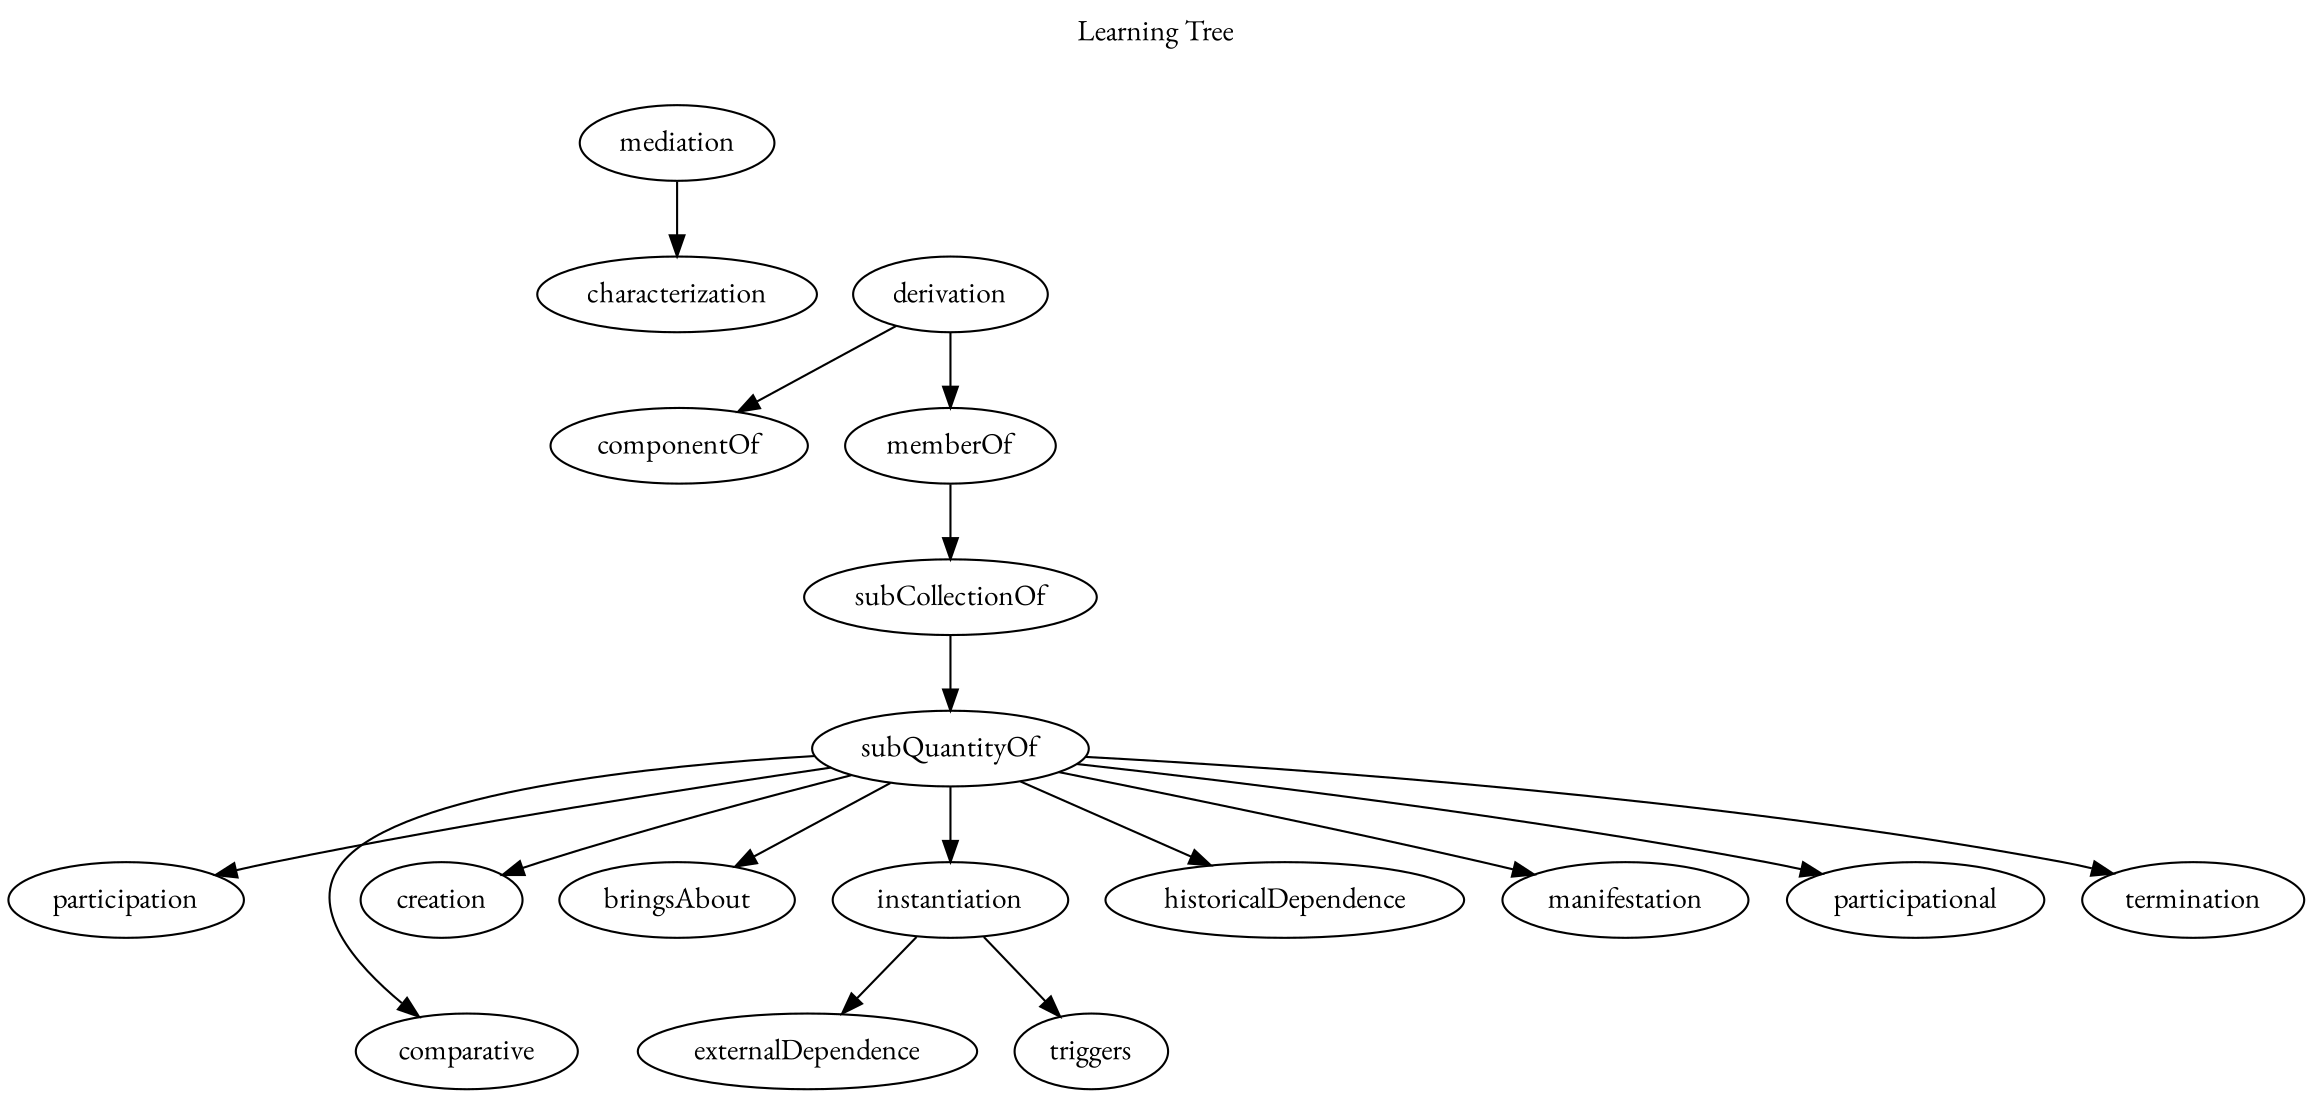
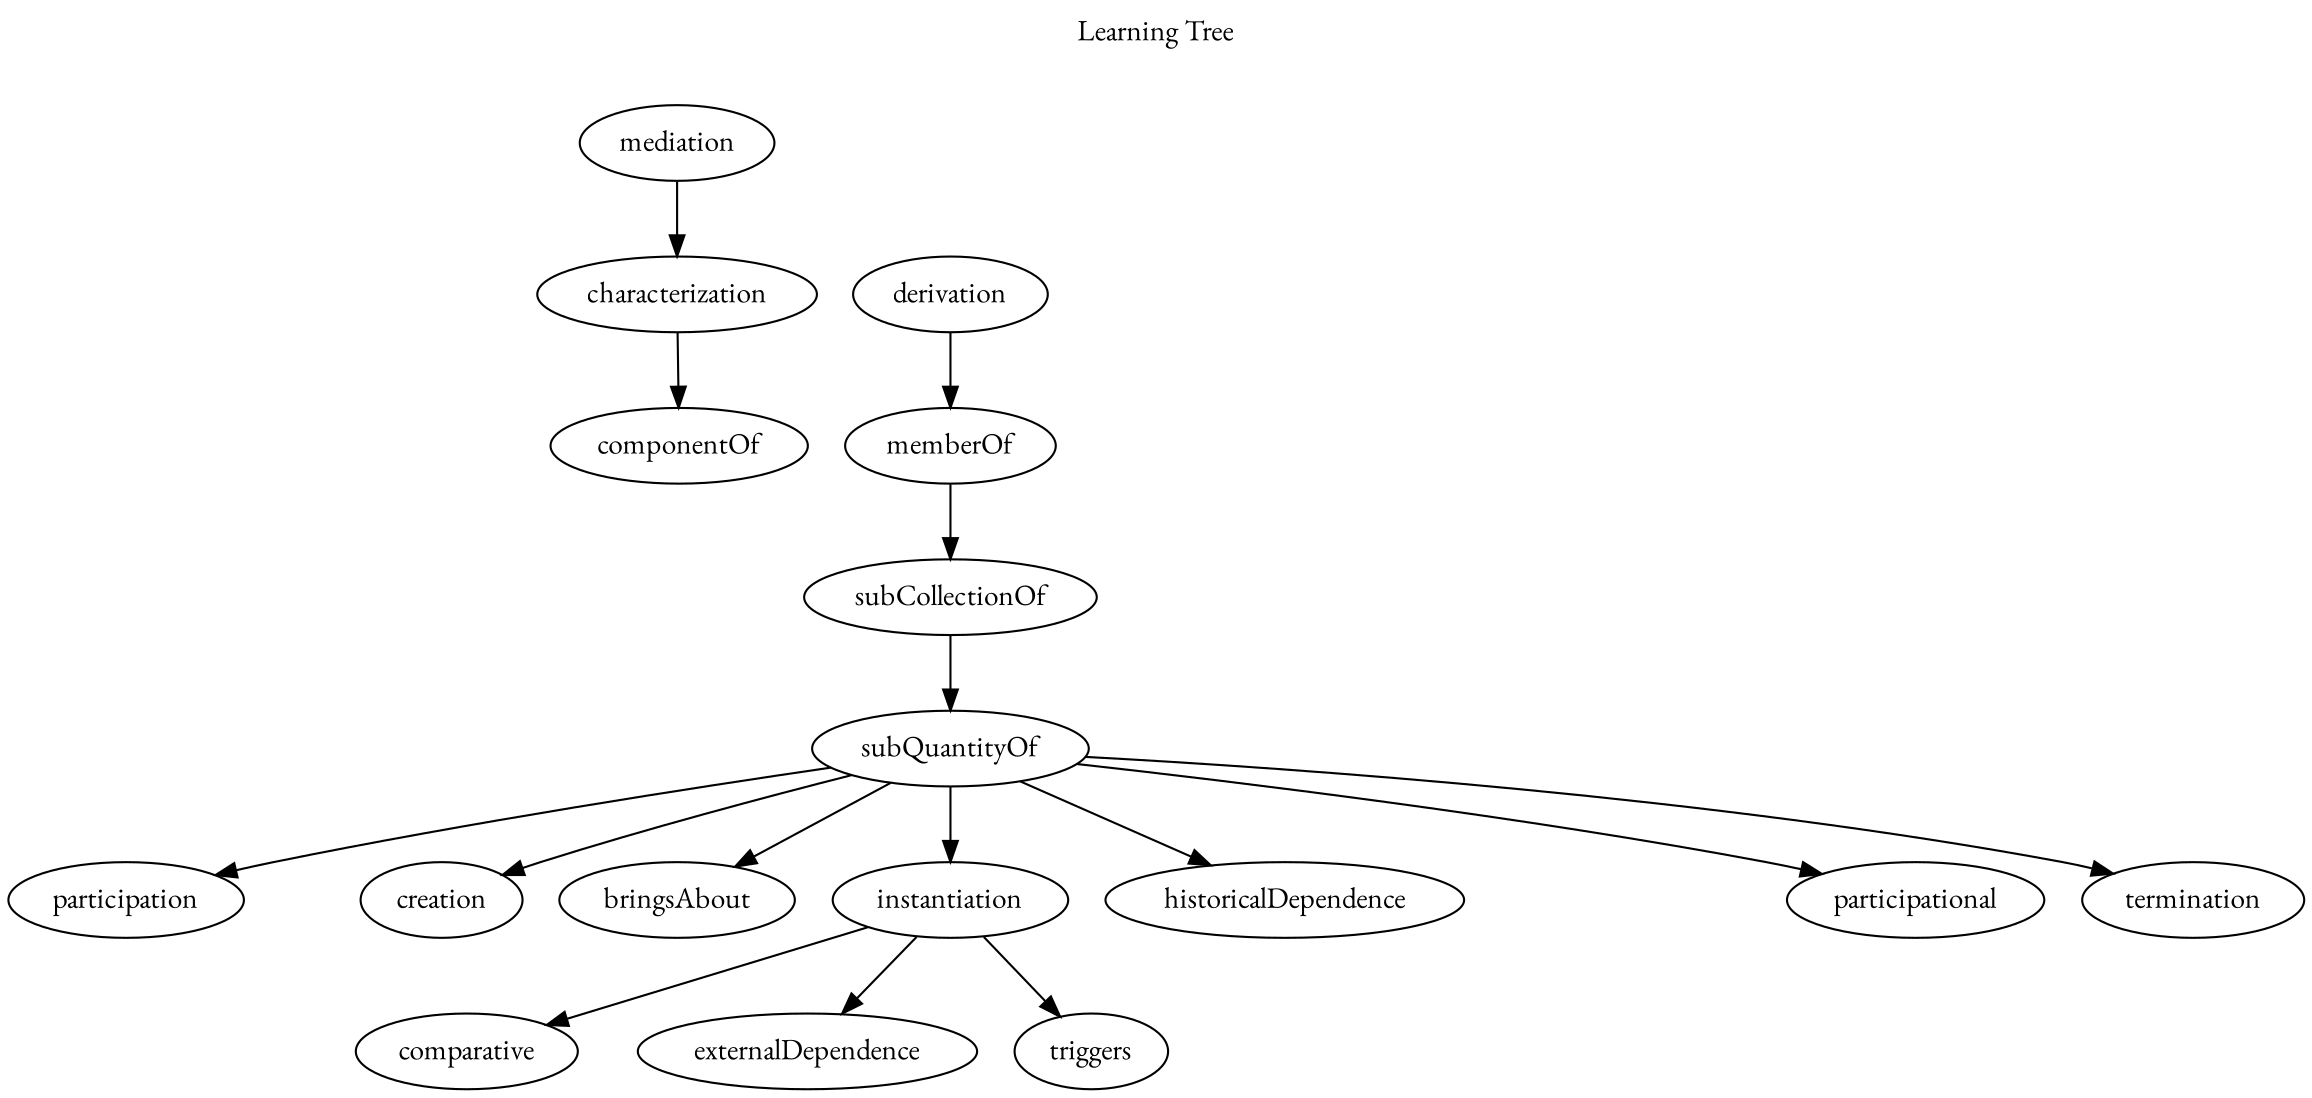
(827, 364) -> (678, 360)
(487, 797) -> (718, 973)
(1625, 900) -> none
